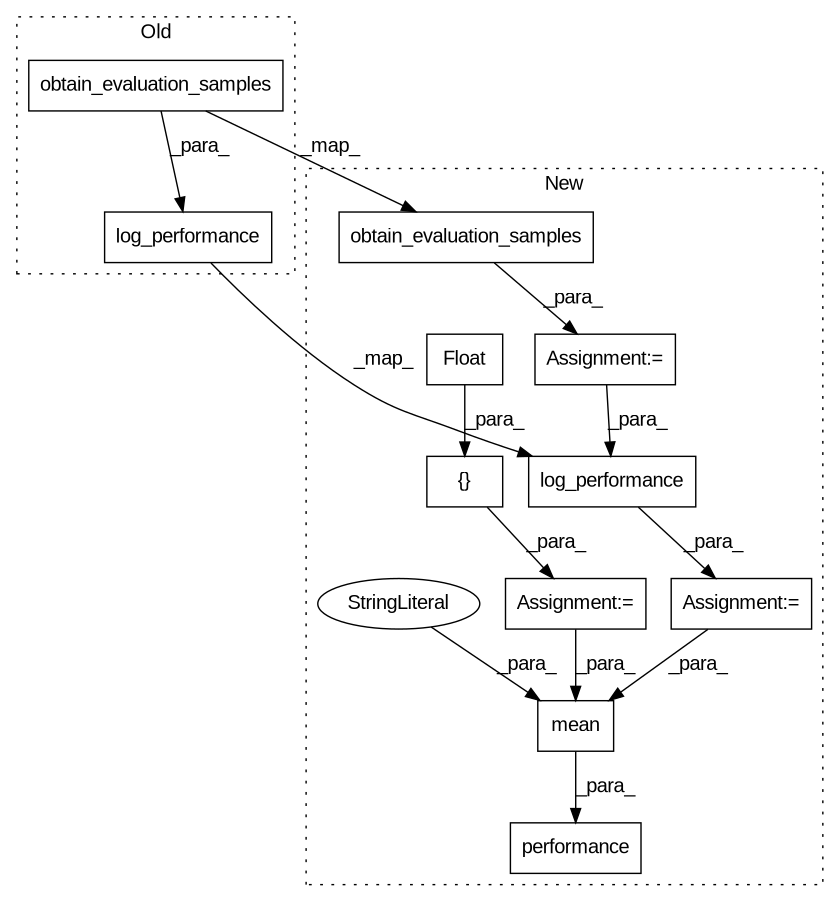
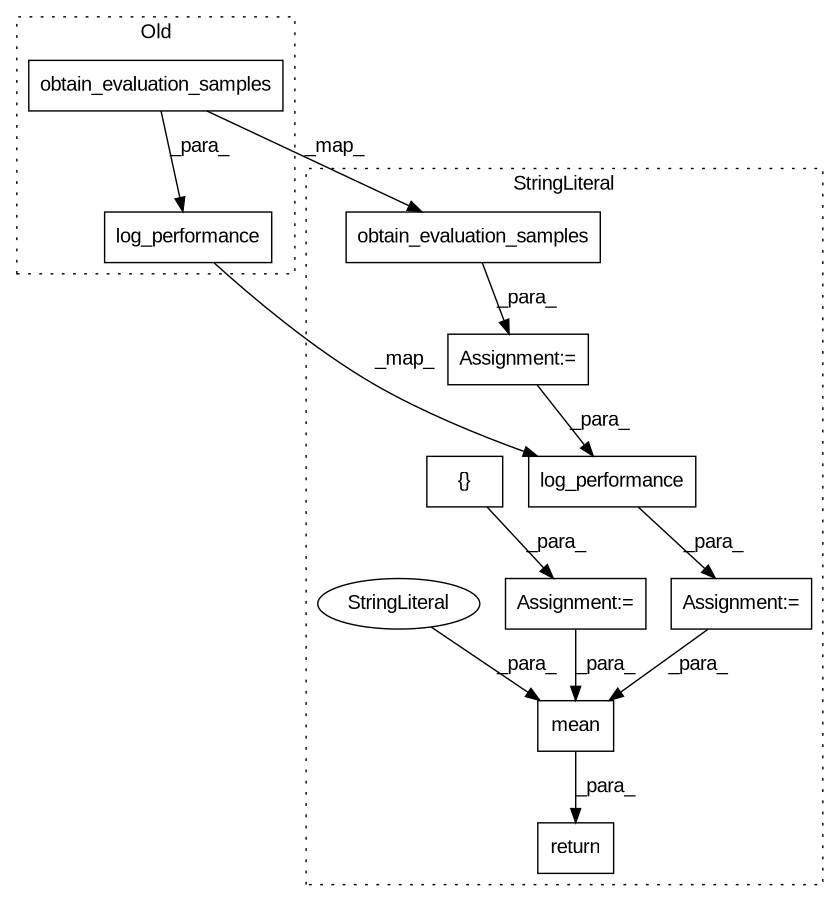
(564, 185) -> (564, 185)
(465, 359) -> none
(576, 848) -> (576, 848)
